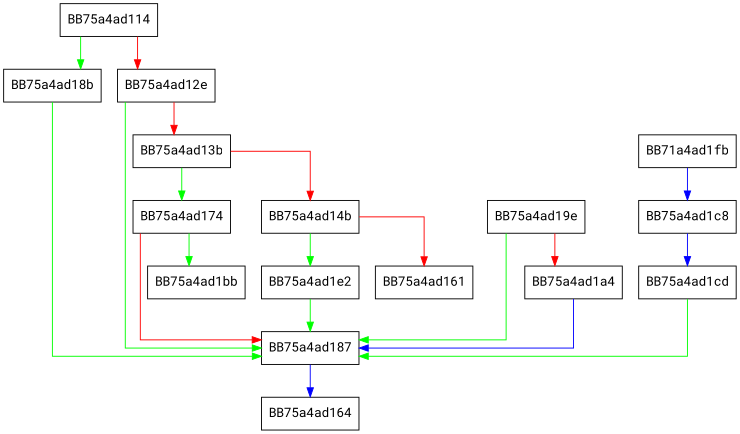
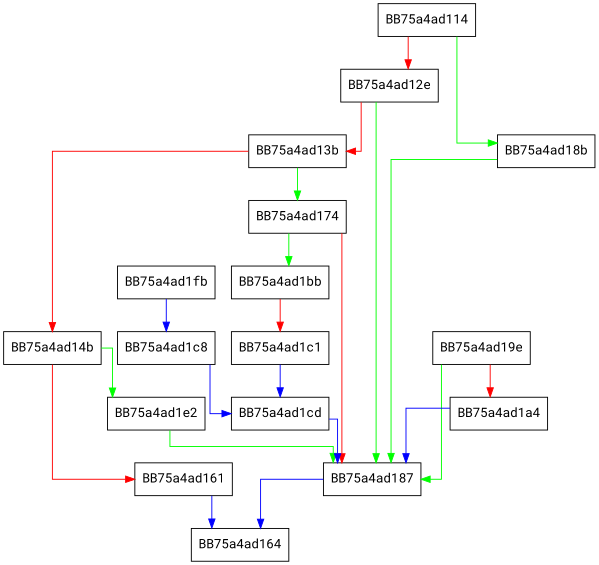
(687, 151) -> (166, 282)
none -> (280, 348)
(556, 356) -> (338, 432)
none -> (212, 507)
